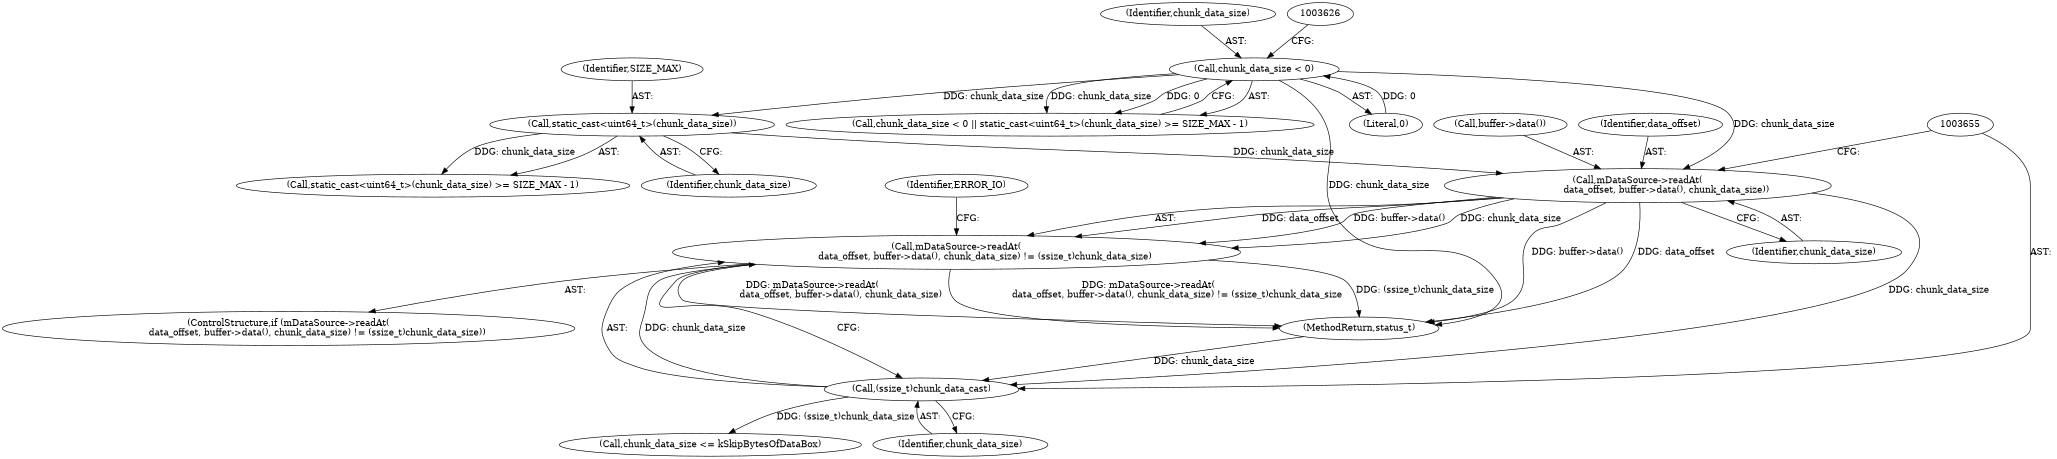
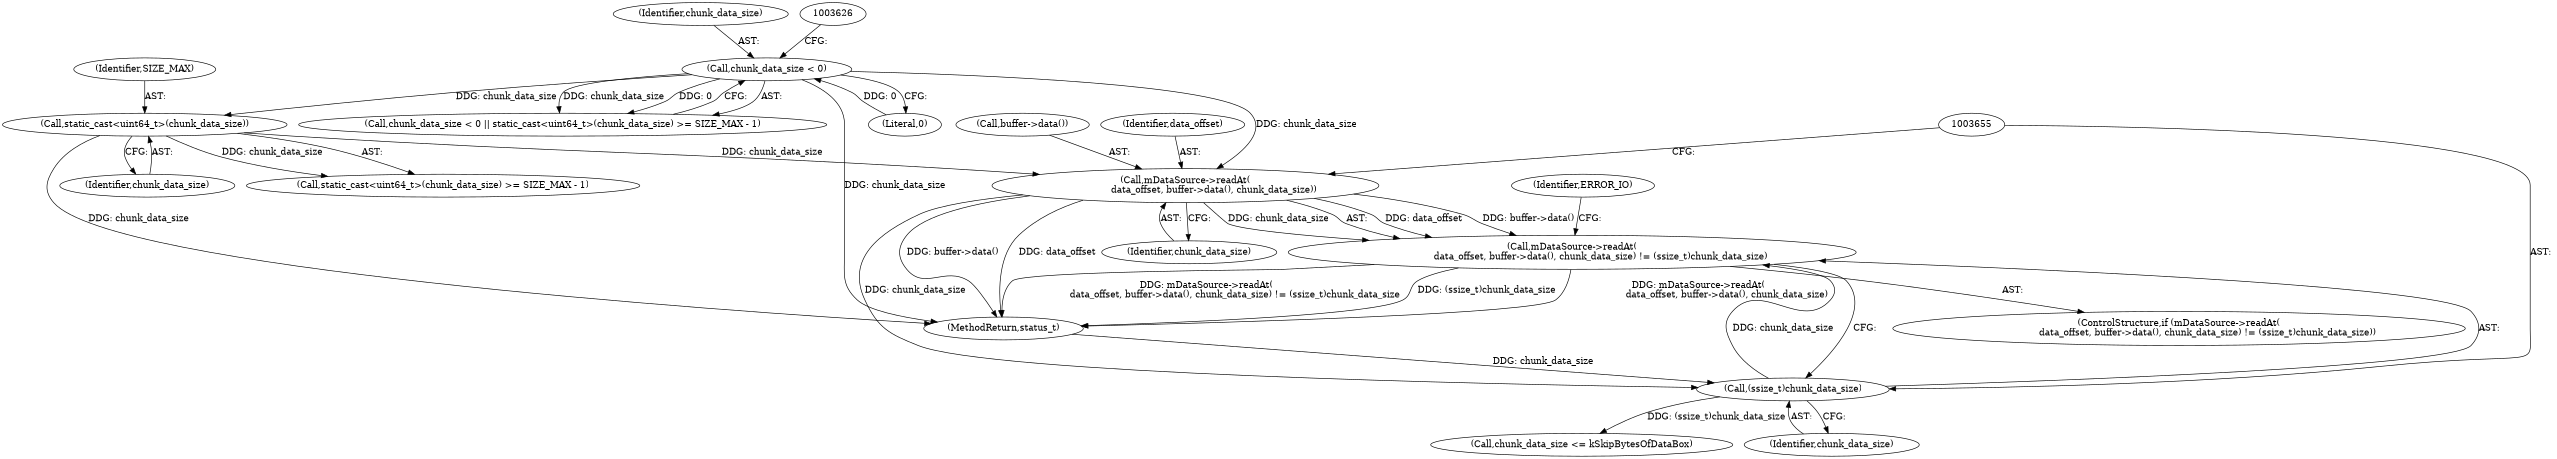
(1364, 97) -> (917, 97)
none -> (437, 283)
(922, 389) -> (1793, 389)
